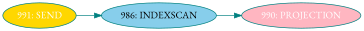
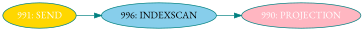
(159, 16) -> (159, 16)
